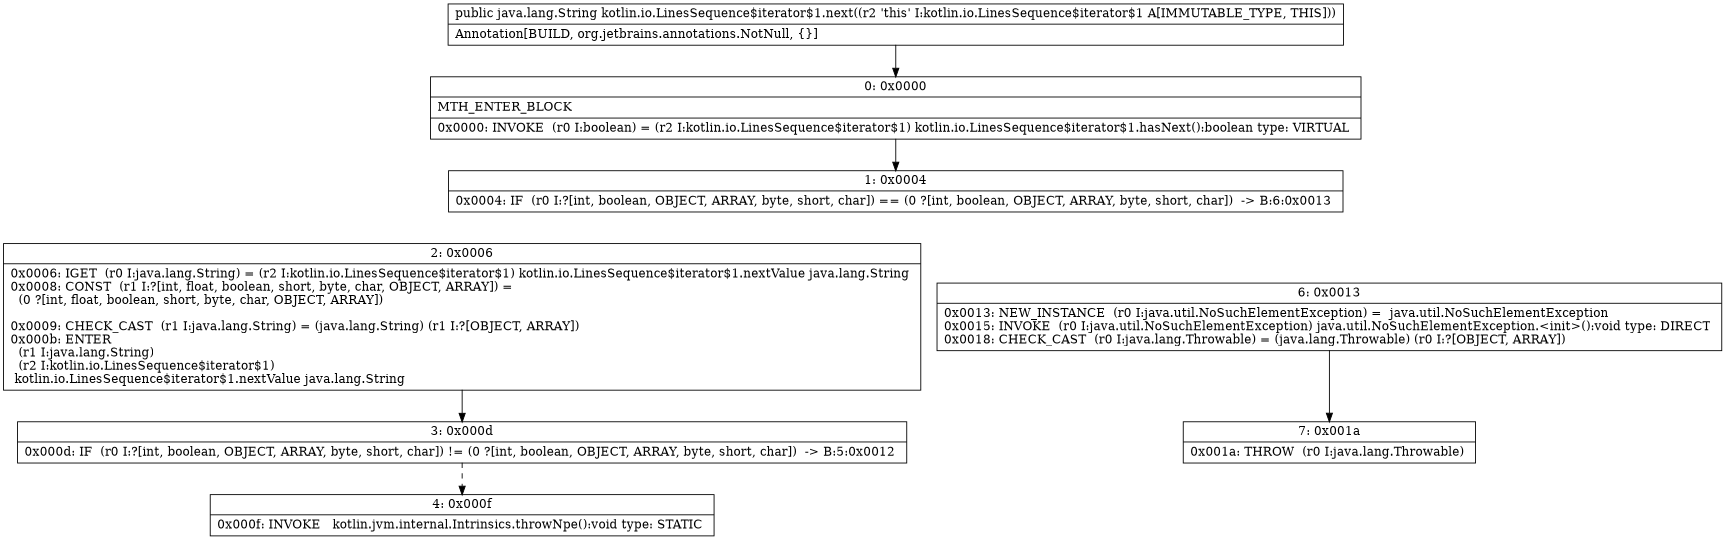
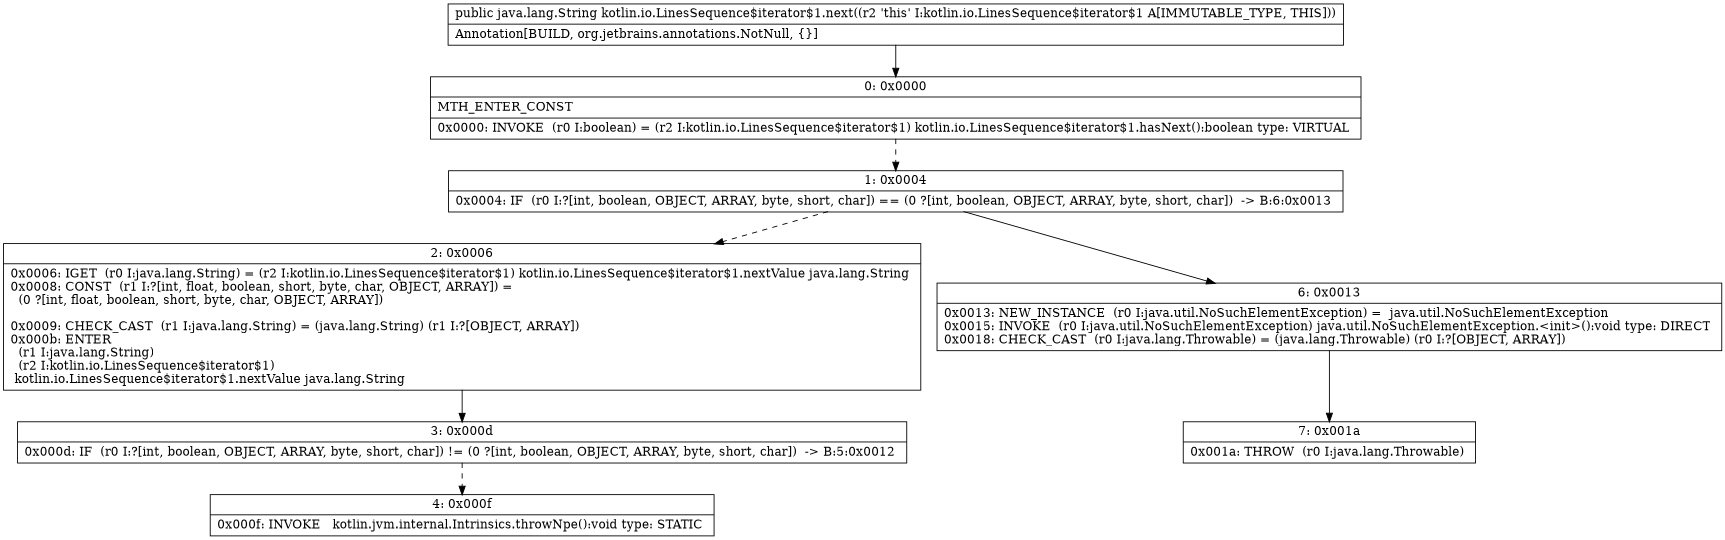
(505, 107) -> (505, 107)
(896, 150) -> (896, 150)
none -> (776, 227)
none -> (1085, 246)
